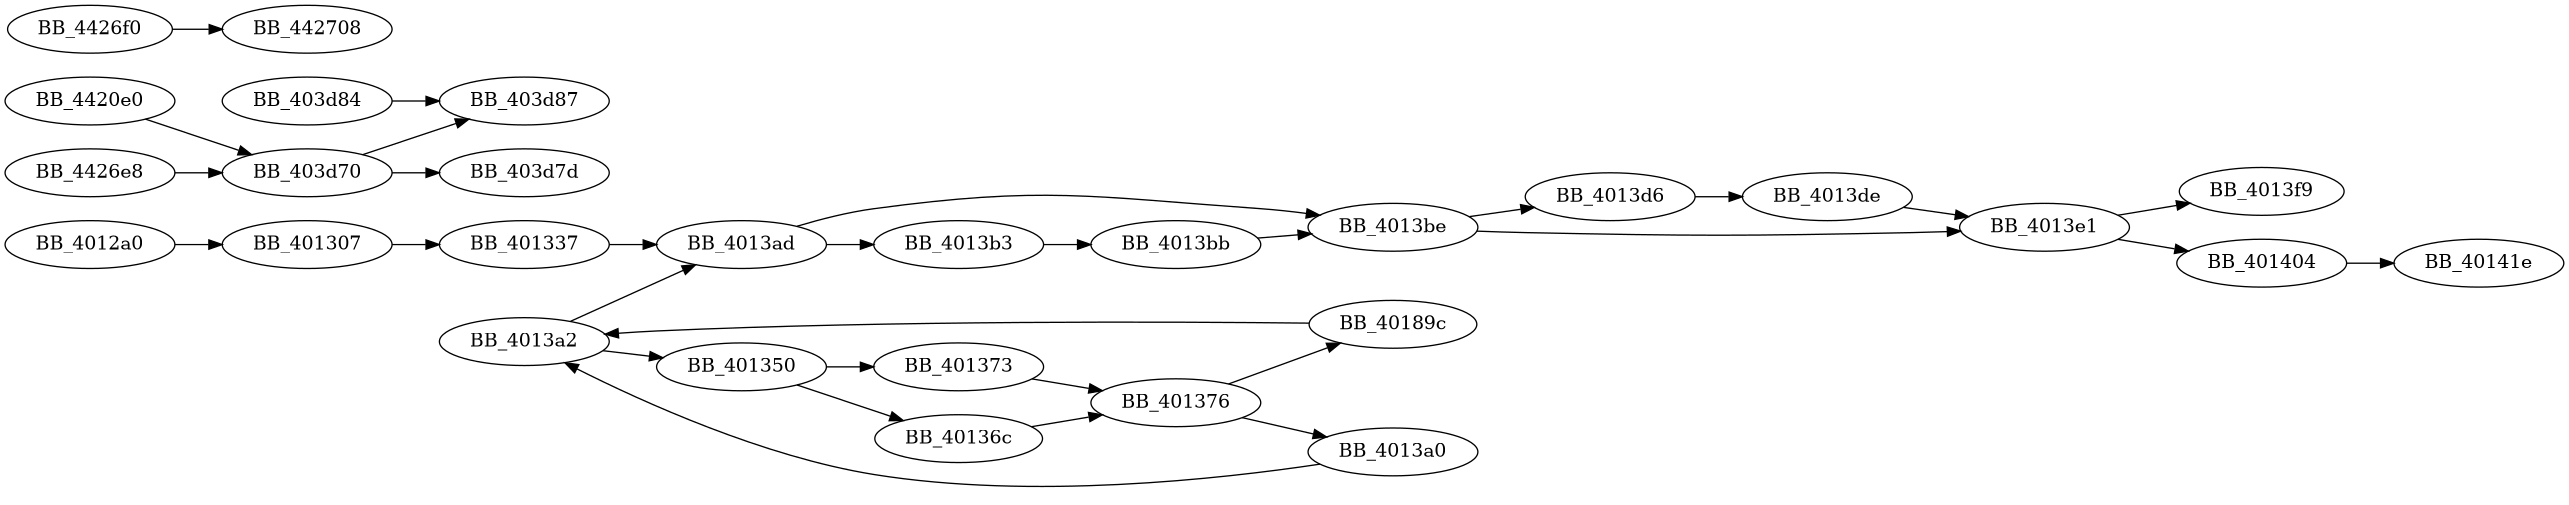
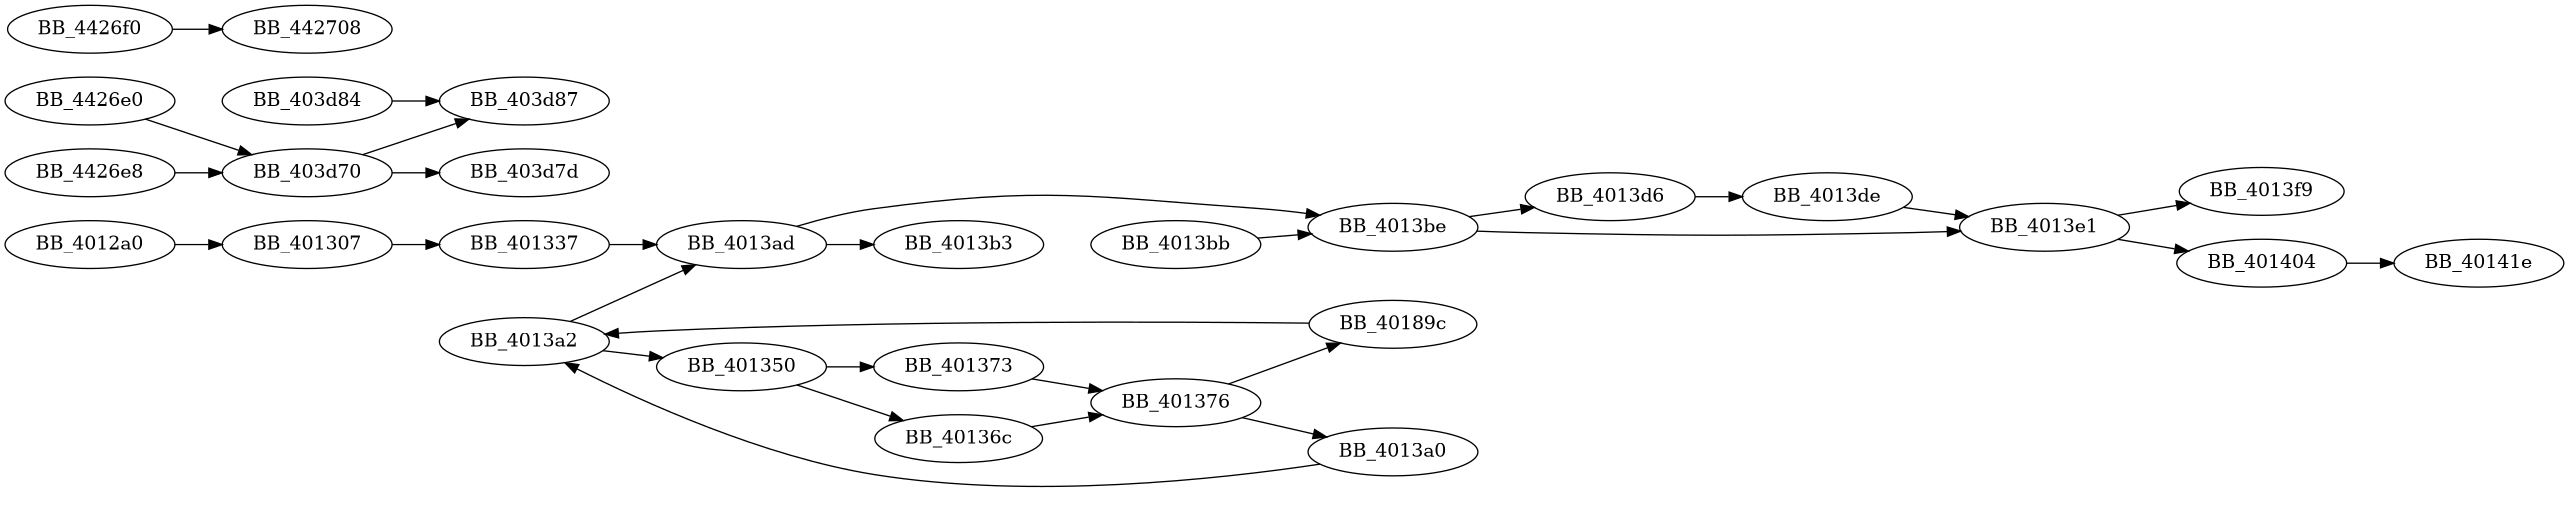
(90, 101) -> (90, 101)
(1060, 245) -> none
